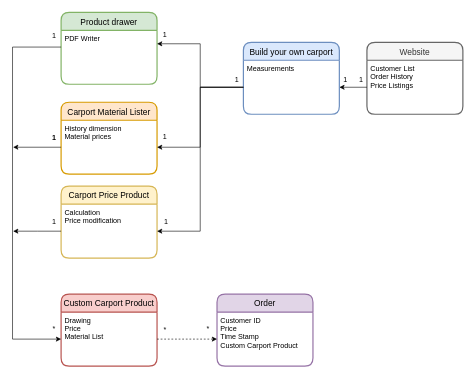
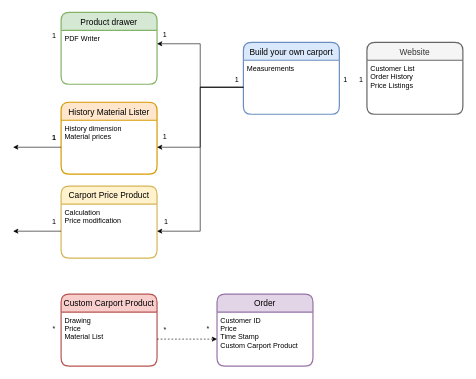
(344, 87) -> none
(109, 112) -> (109, 112)
(12, 193) -> none
